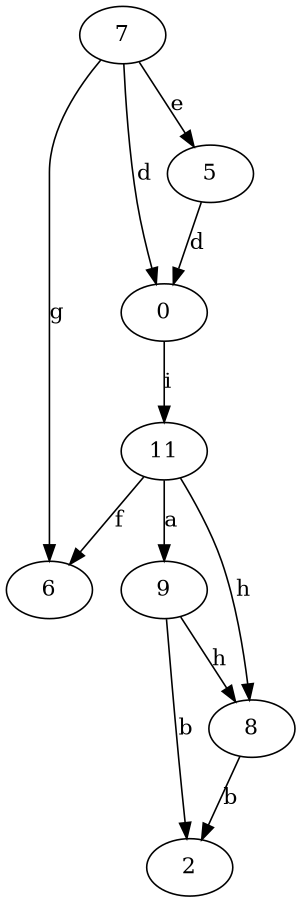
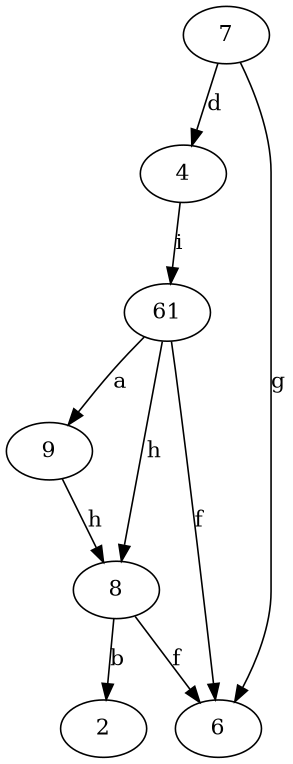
(210, 174) -> none
(164, 313) -> (183, 174)
(164, 451) -> (167, 313)
none -> (163, 653)
(175, 721) -> none
